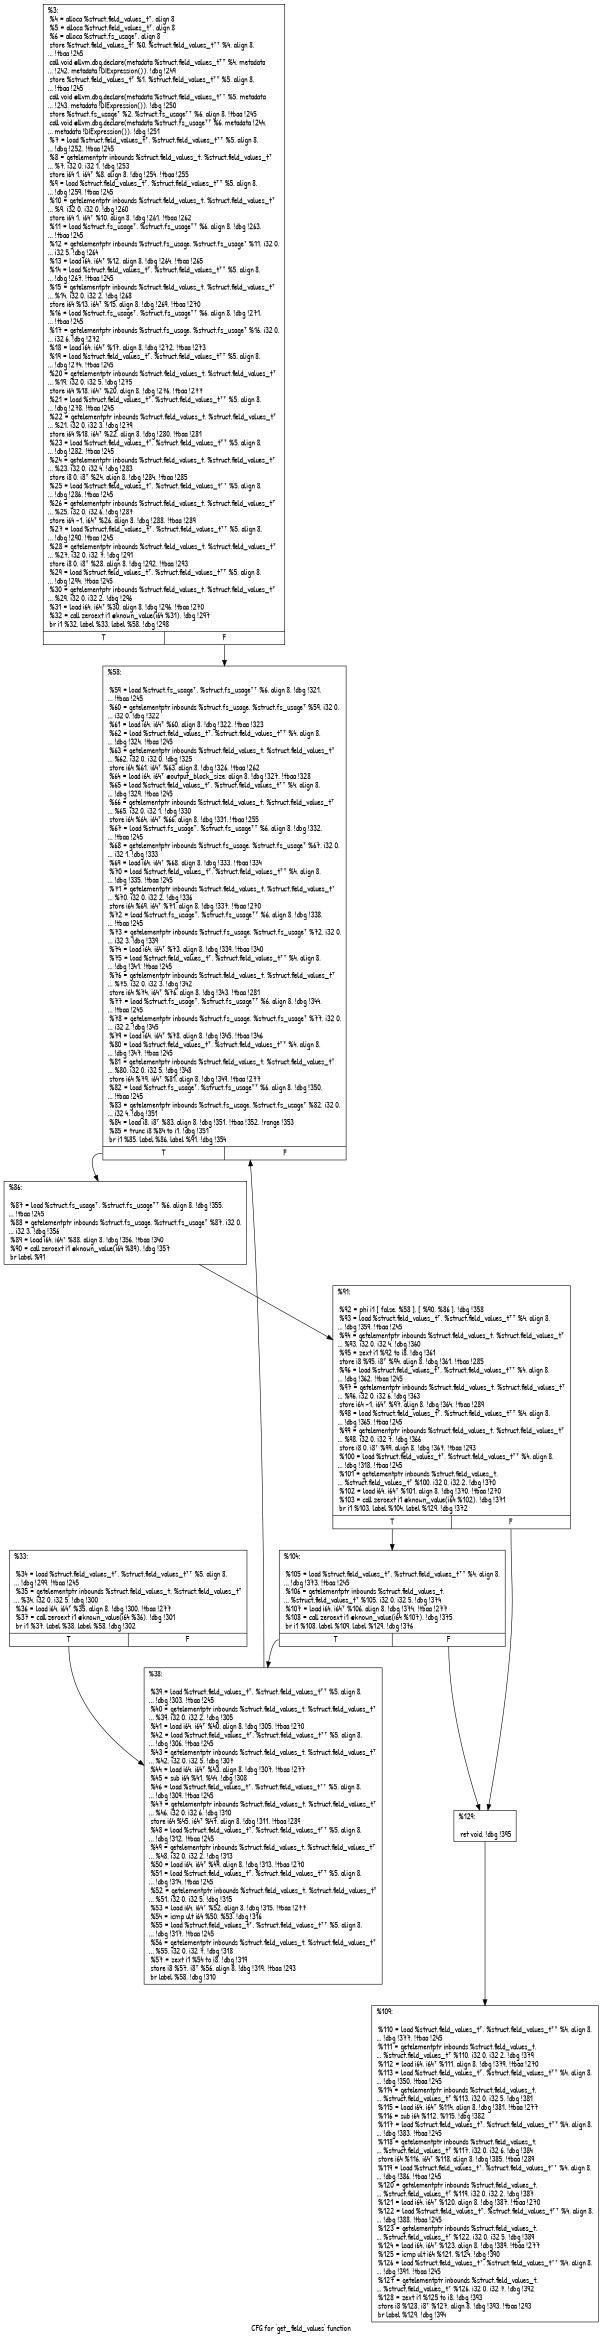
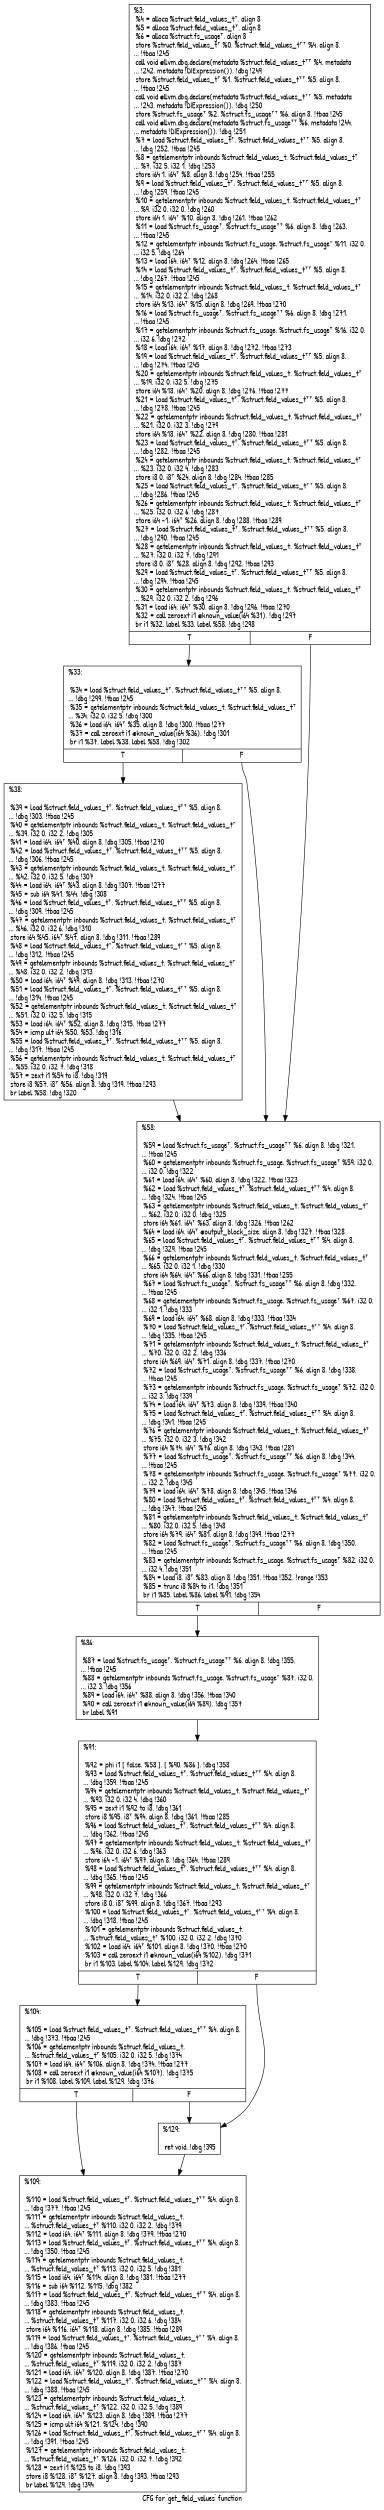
(89, 166) -> (175, 166)
none -> (189, 653)
none -> (261, 938)
(272, 1649) -> (78, 2136)
(182, 1977) -> (43, 1093)
